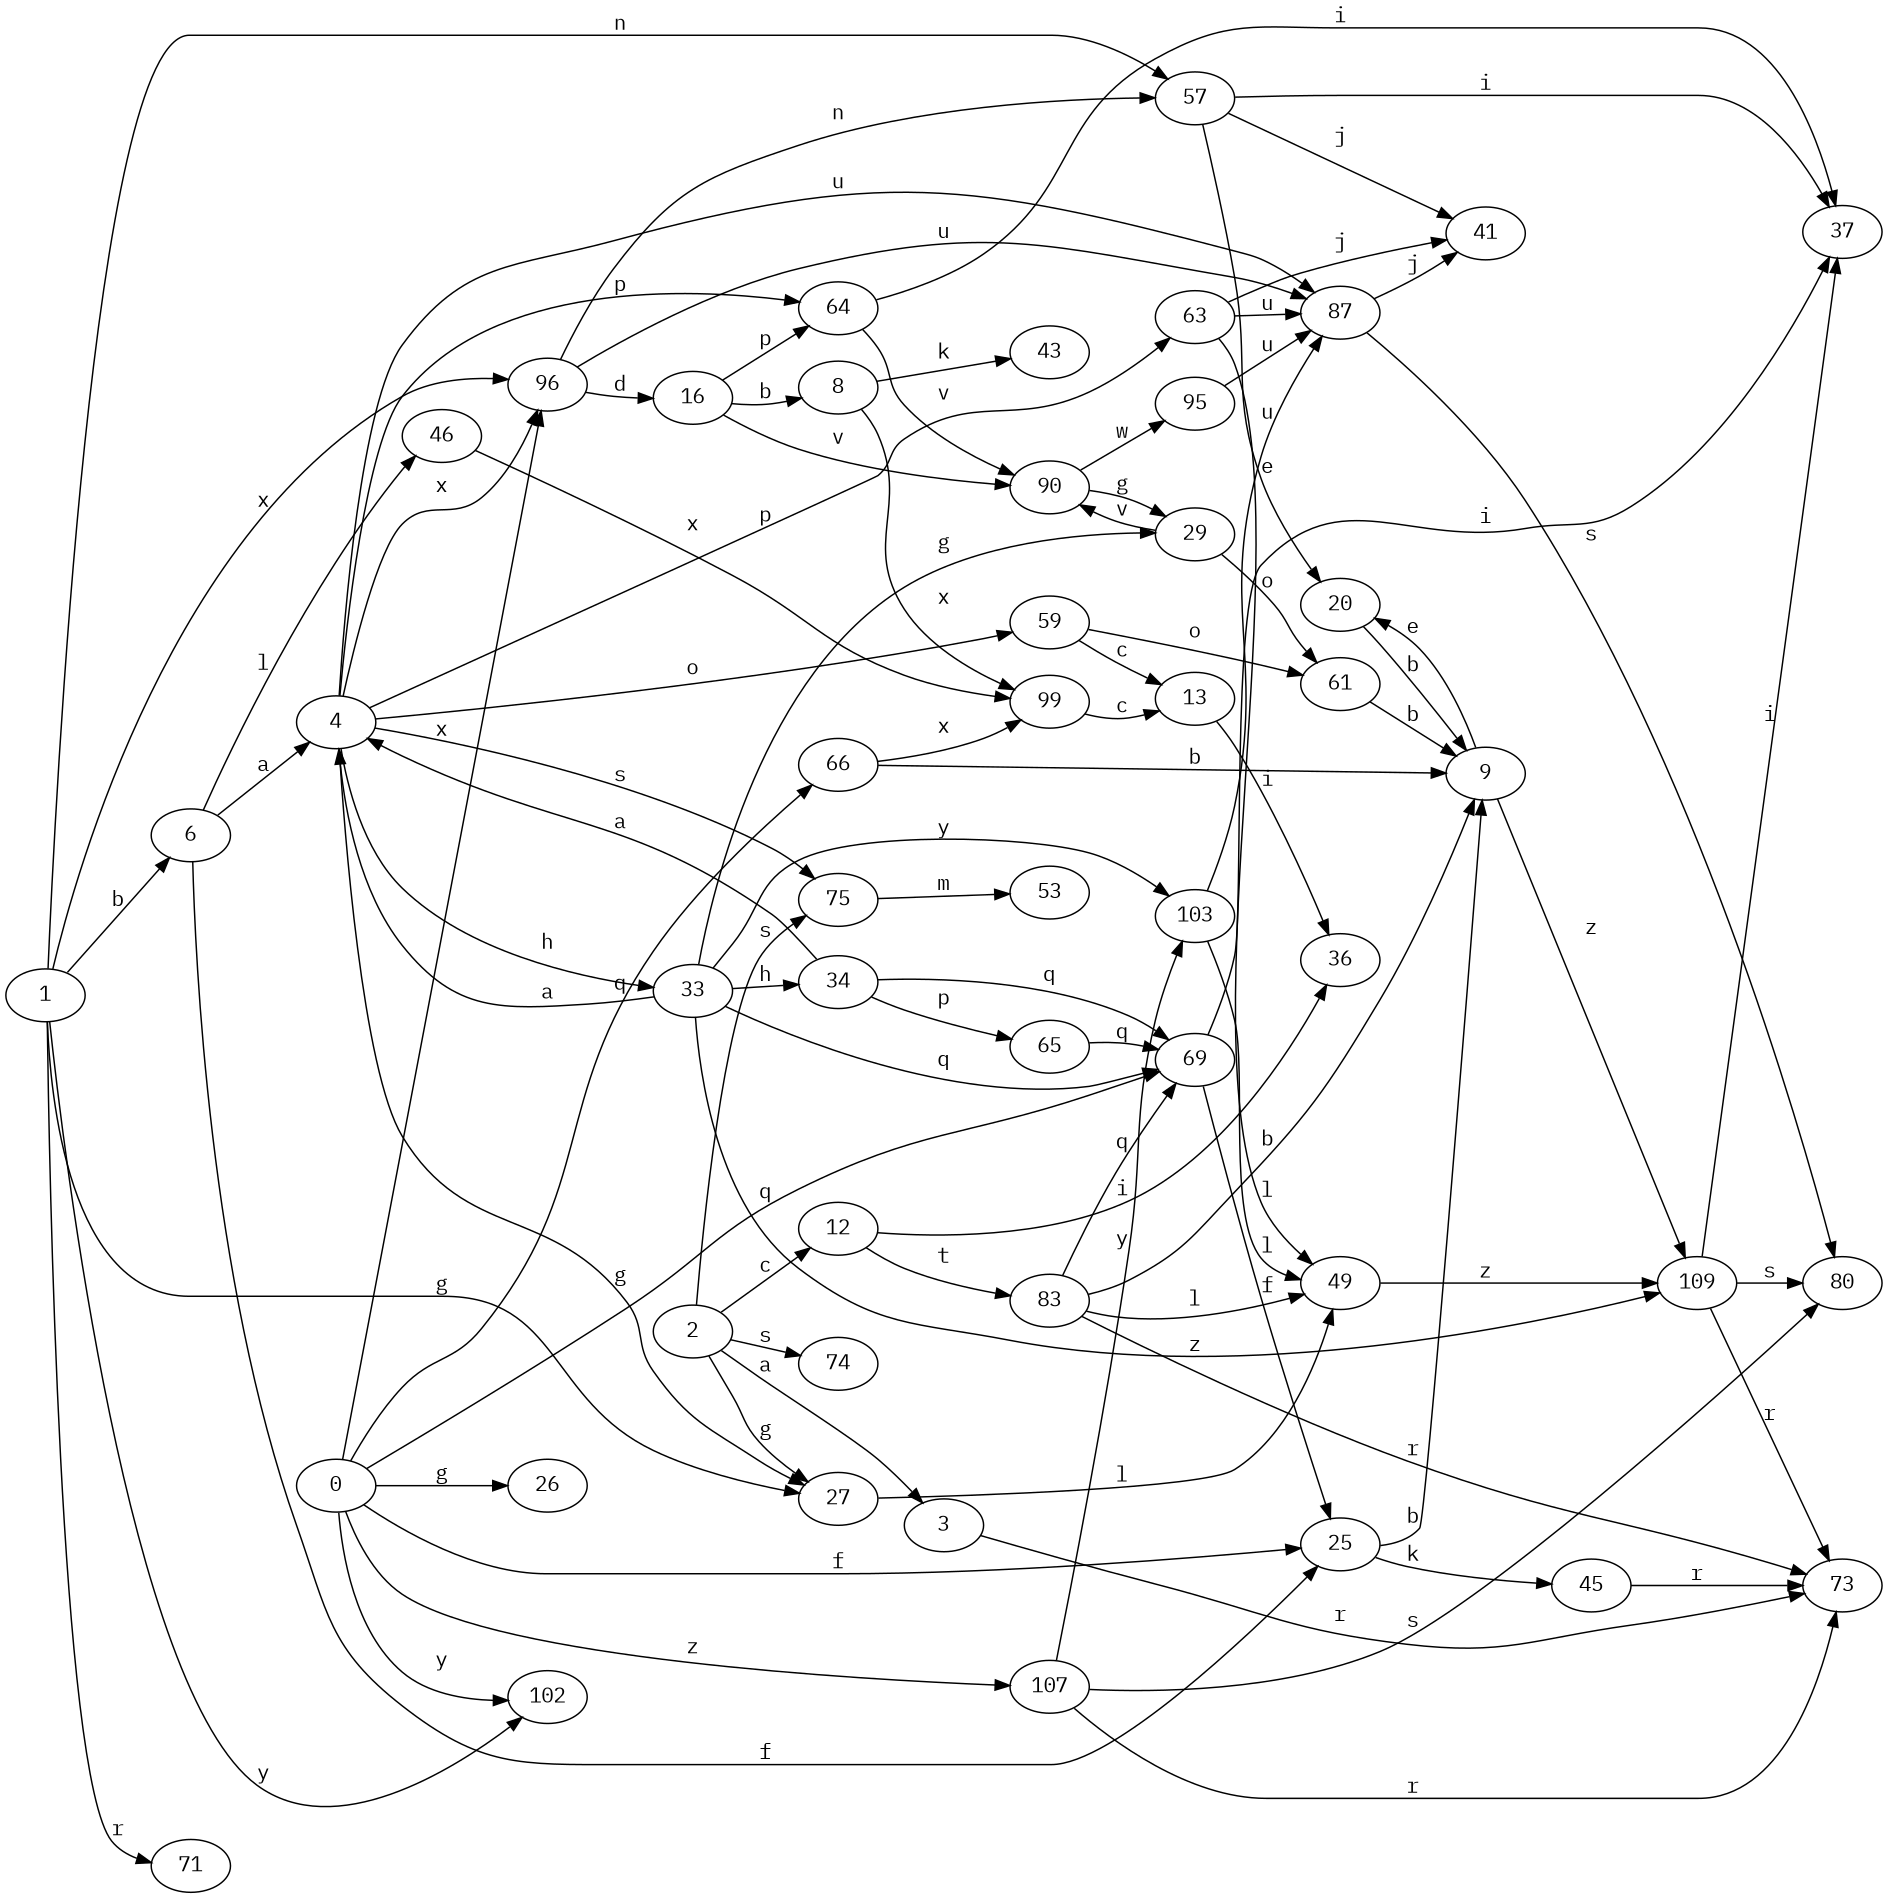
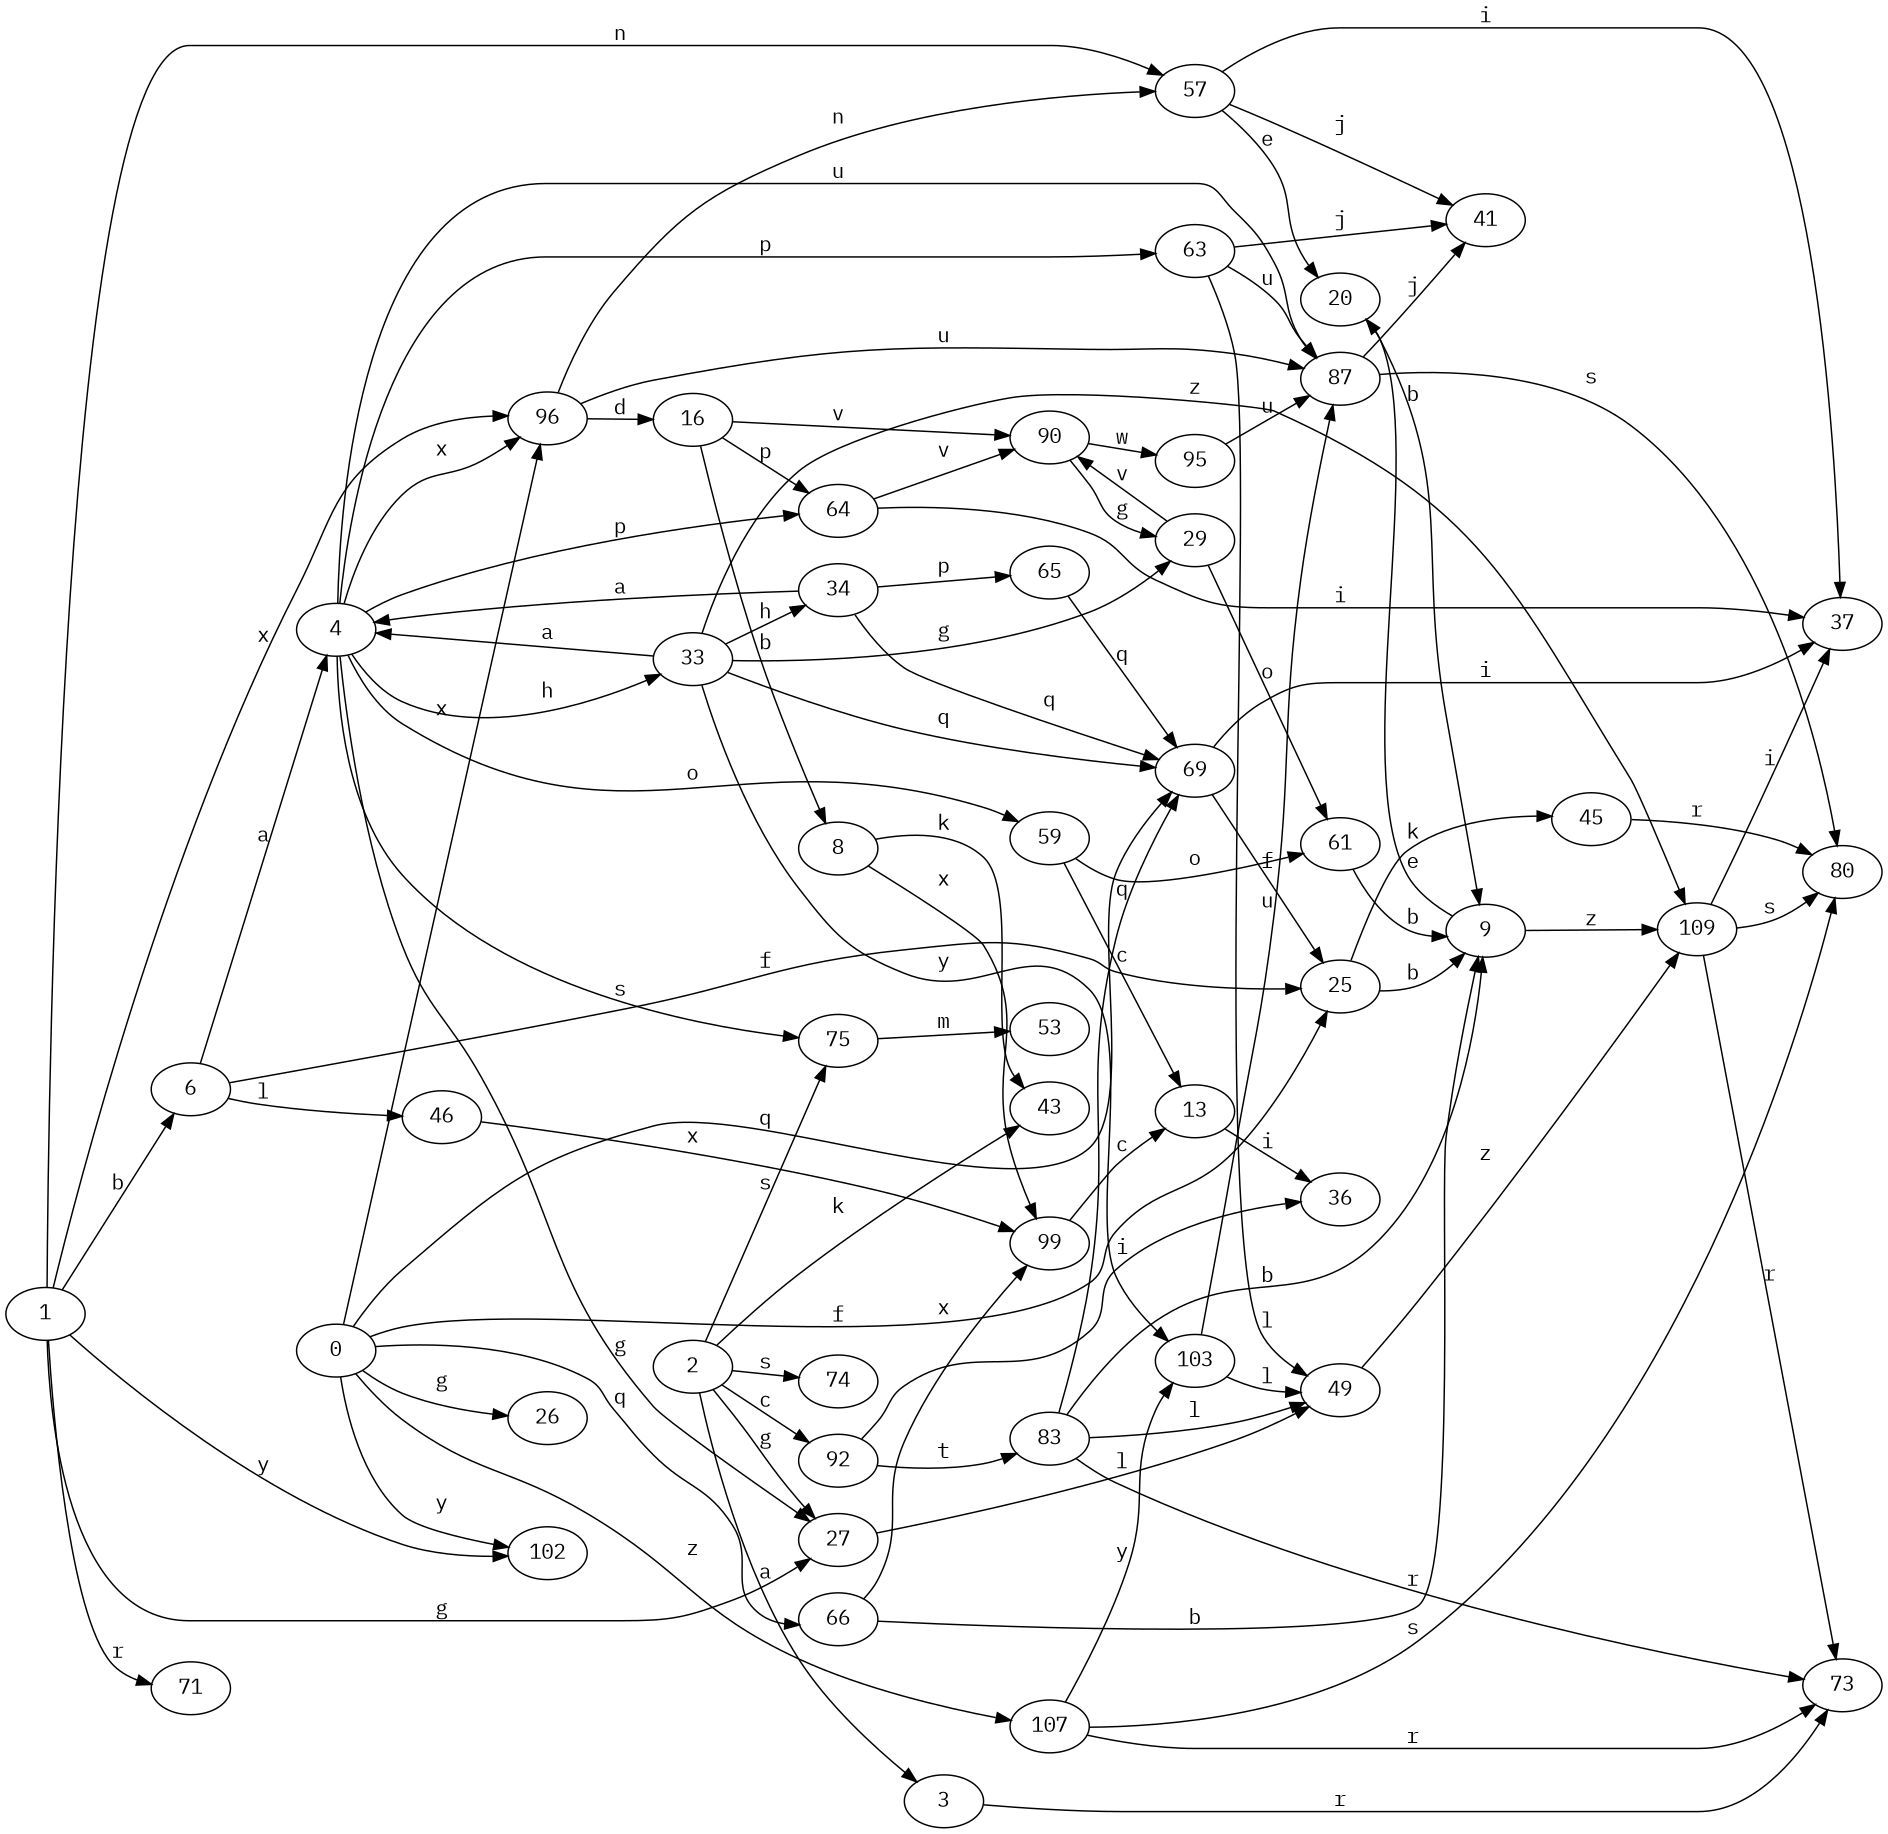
(838, 1229) -> (838, 1461)
none -> (856, 1232)
(1709, 1586) -> (1716, 827)
